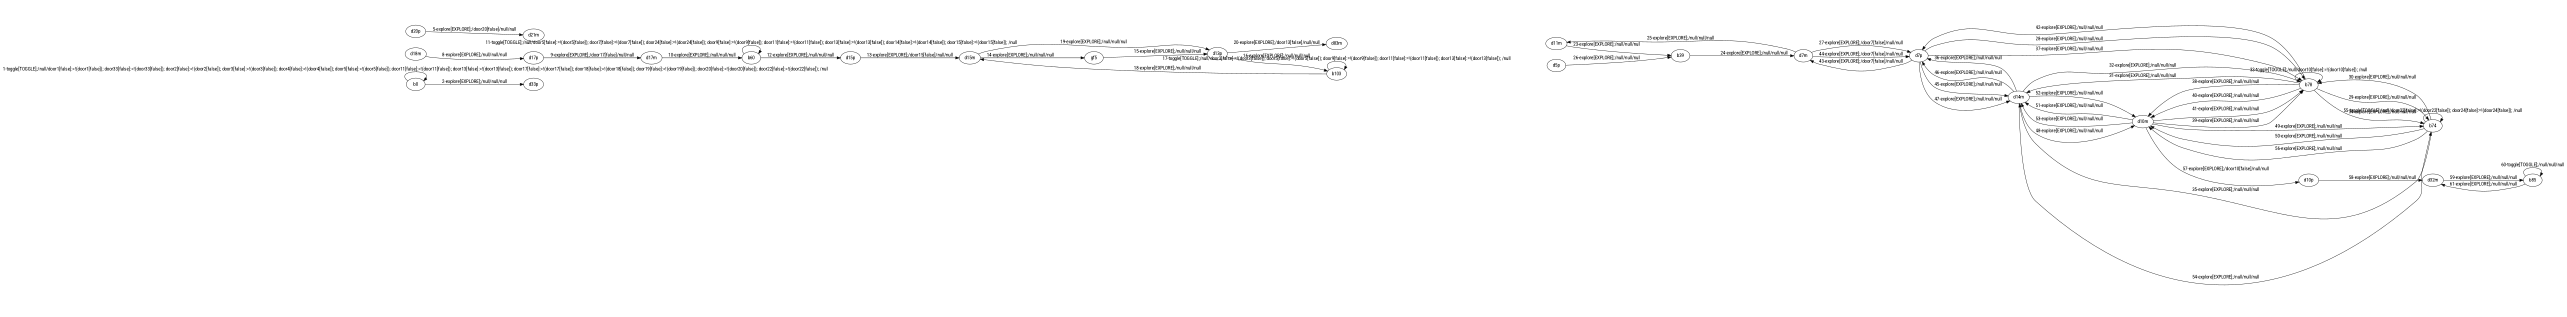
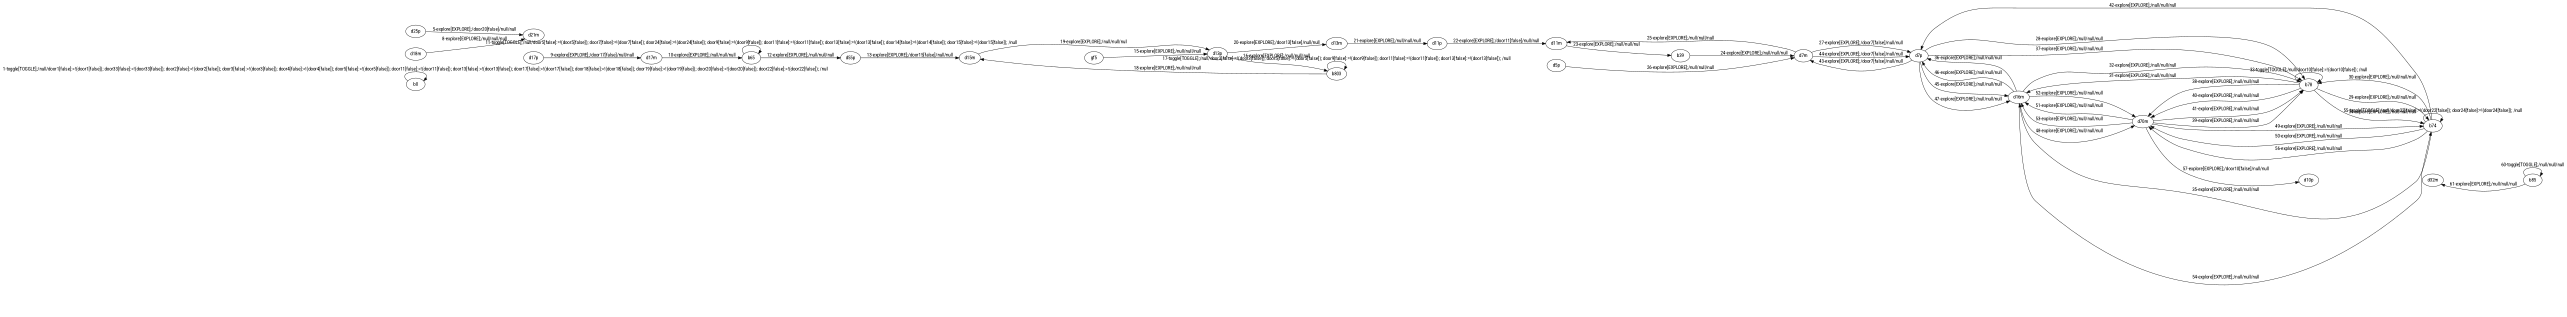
(2123, 29) -> (2199, 8)
(416, 31) -> (416, 31)
(1337, 44) -> (1337, 44)
none -> (1437, 44)
(751, 58) -> (751, 58)
(851, 58) -> (851, 58)
(1031, 58) -> none
(473, 60) -> (474, 47)
(1617, 63) -> (1679, 72)
(1337, 74) -> (1337, 74)
(534, 84) -> none
(2019, 97) -> (2019, 97)
(2143, 122) -> (2143, 122)
(2369, 180) -> none
(2482, 180) -> none
